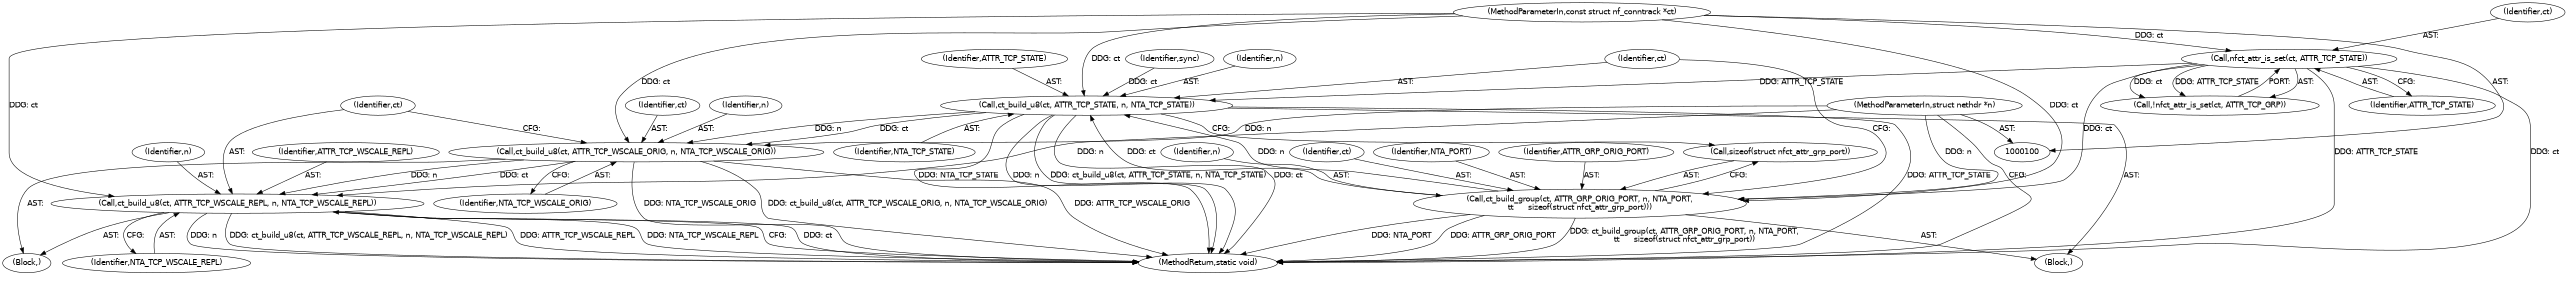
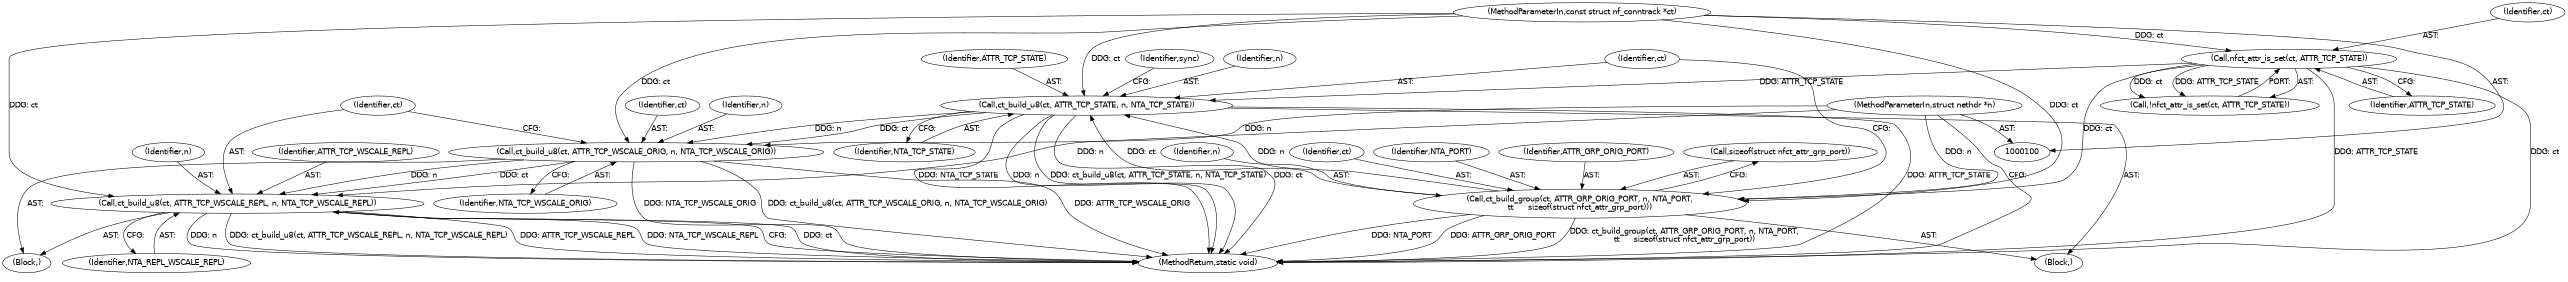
(1143, 82) -> (1143, 82)
(2210, 106) -> (2210, 106)
(1433, 142) -> (922, 123)
(157, 263) -> (157, 263)
